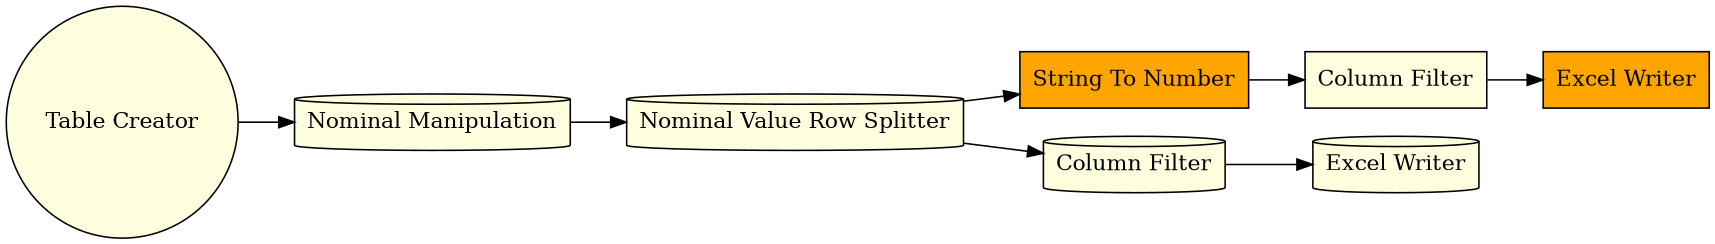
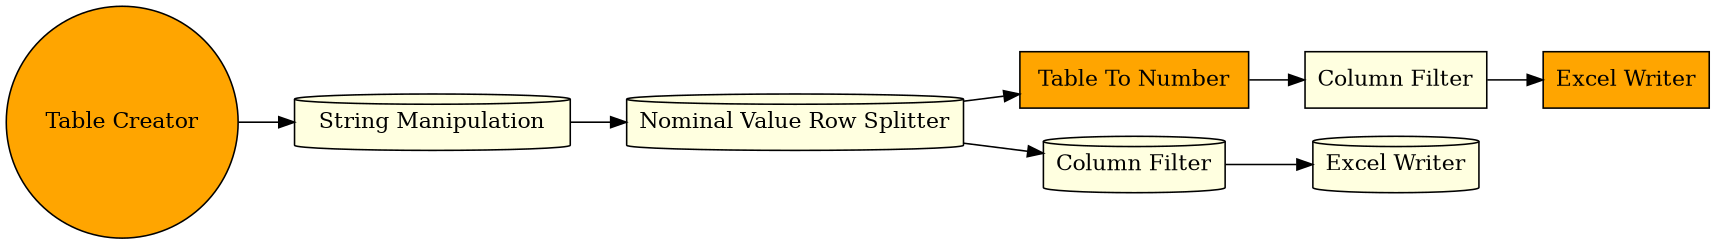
(1134, 80) -> (1134, 80)
(122, 122) -> (122, 122)
(432, 122) -> (432, 122)
